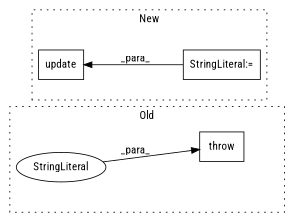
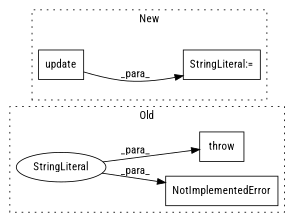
(138, 65) -> (129, 81)
none -> (222, 191)
